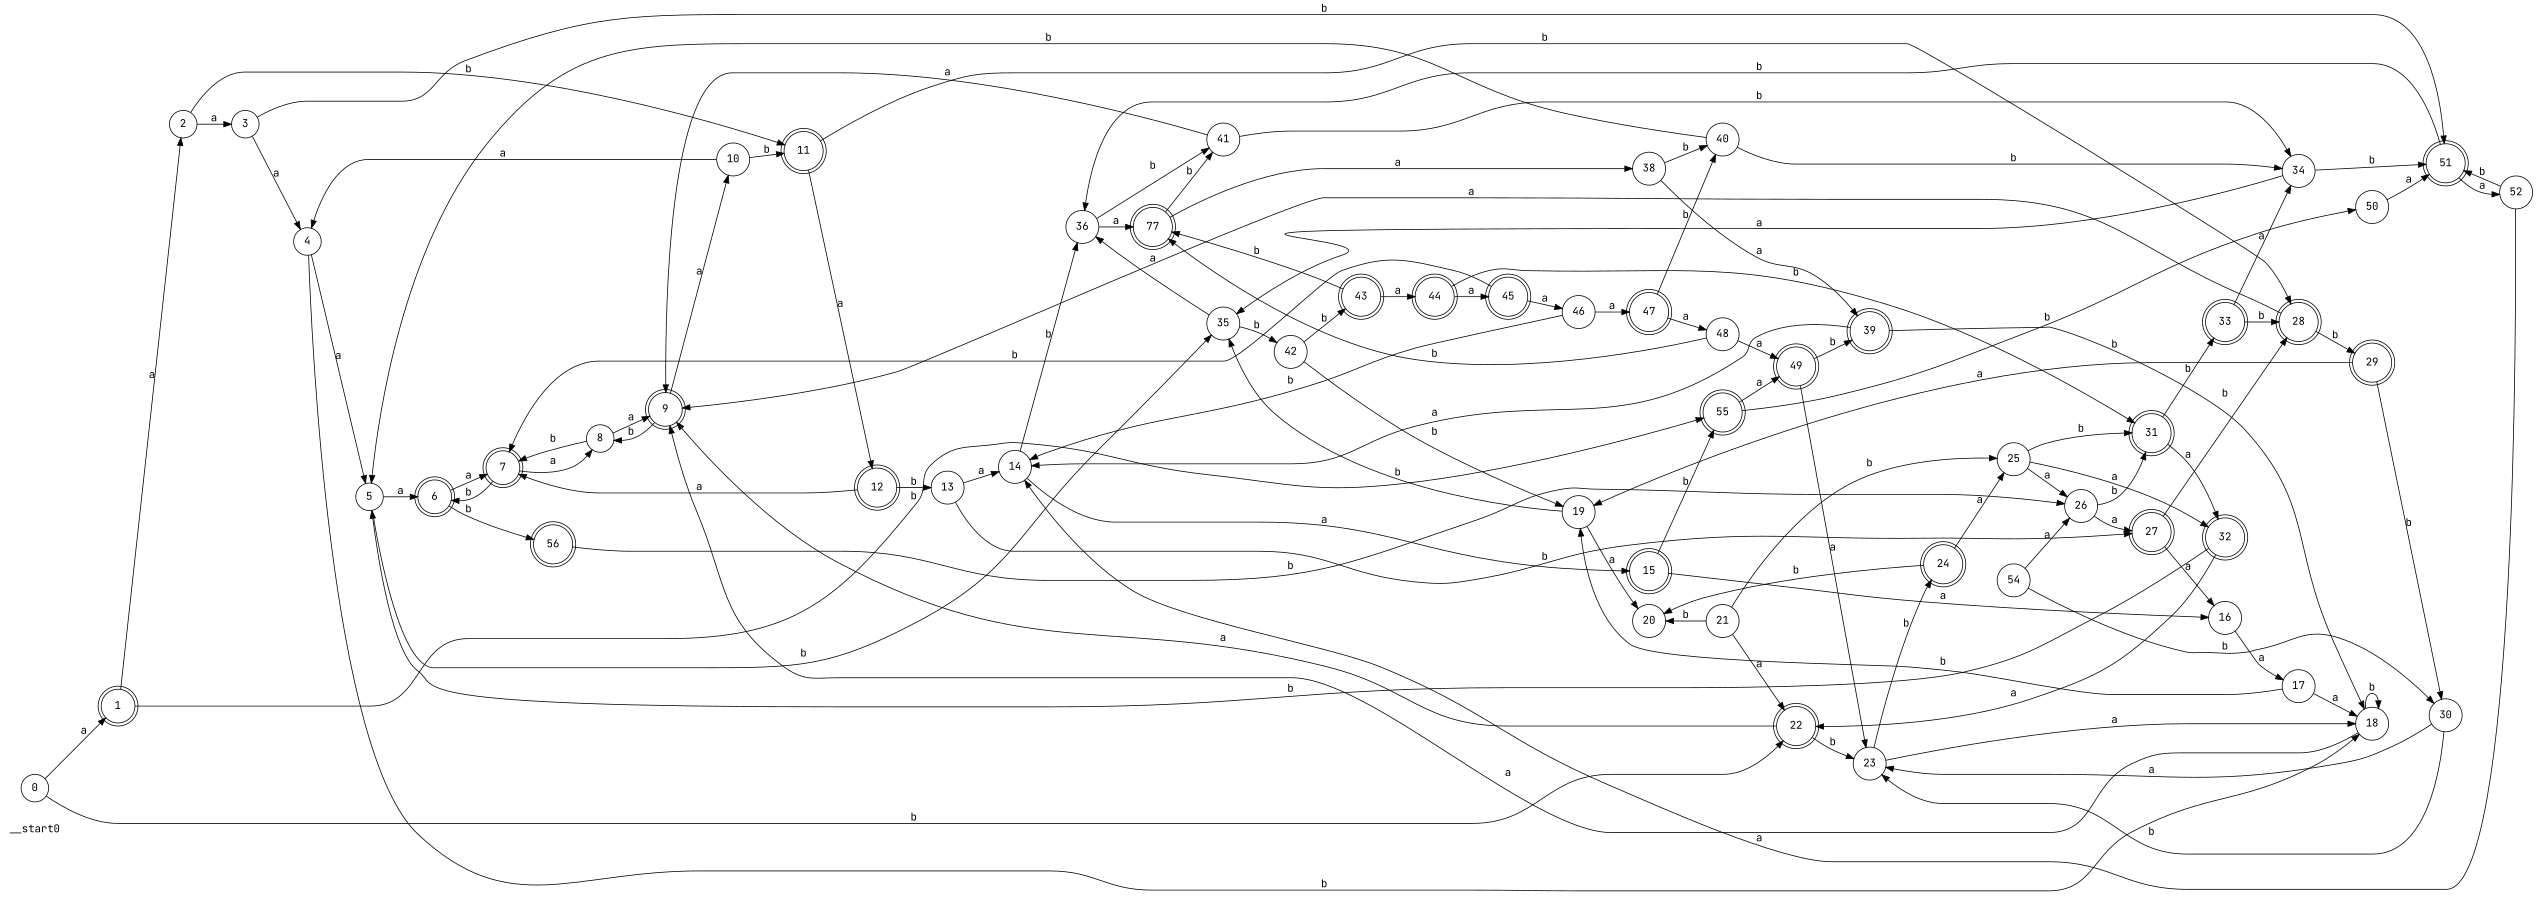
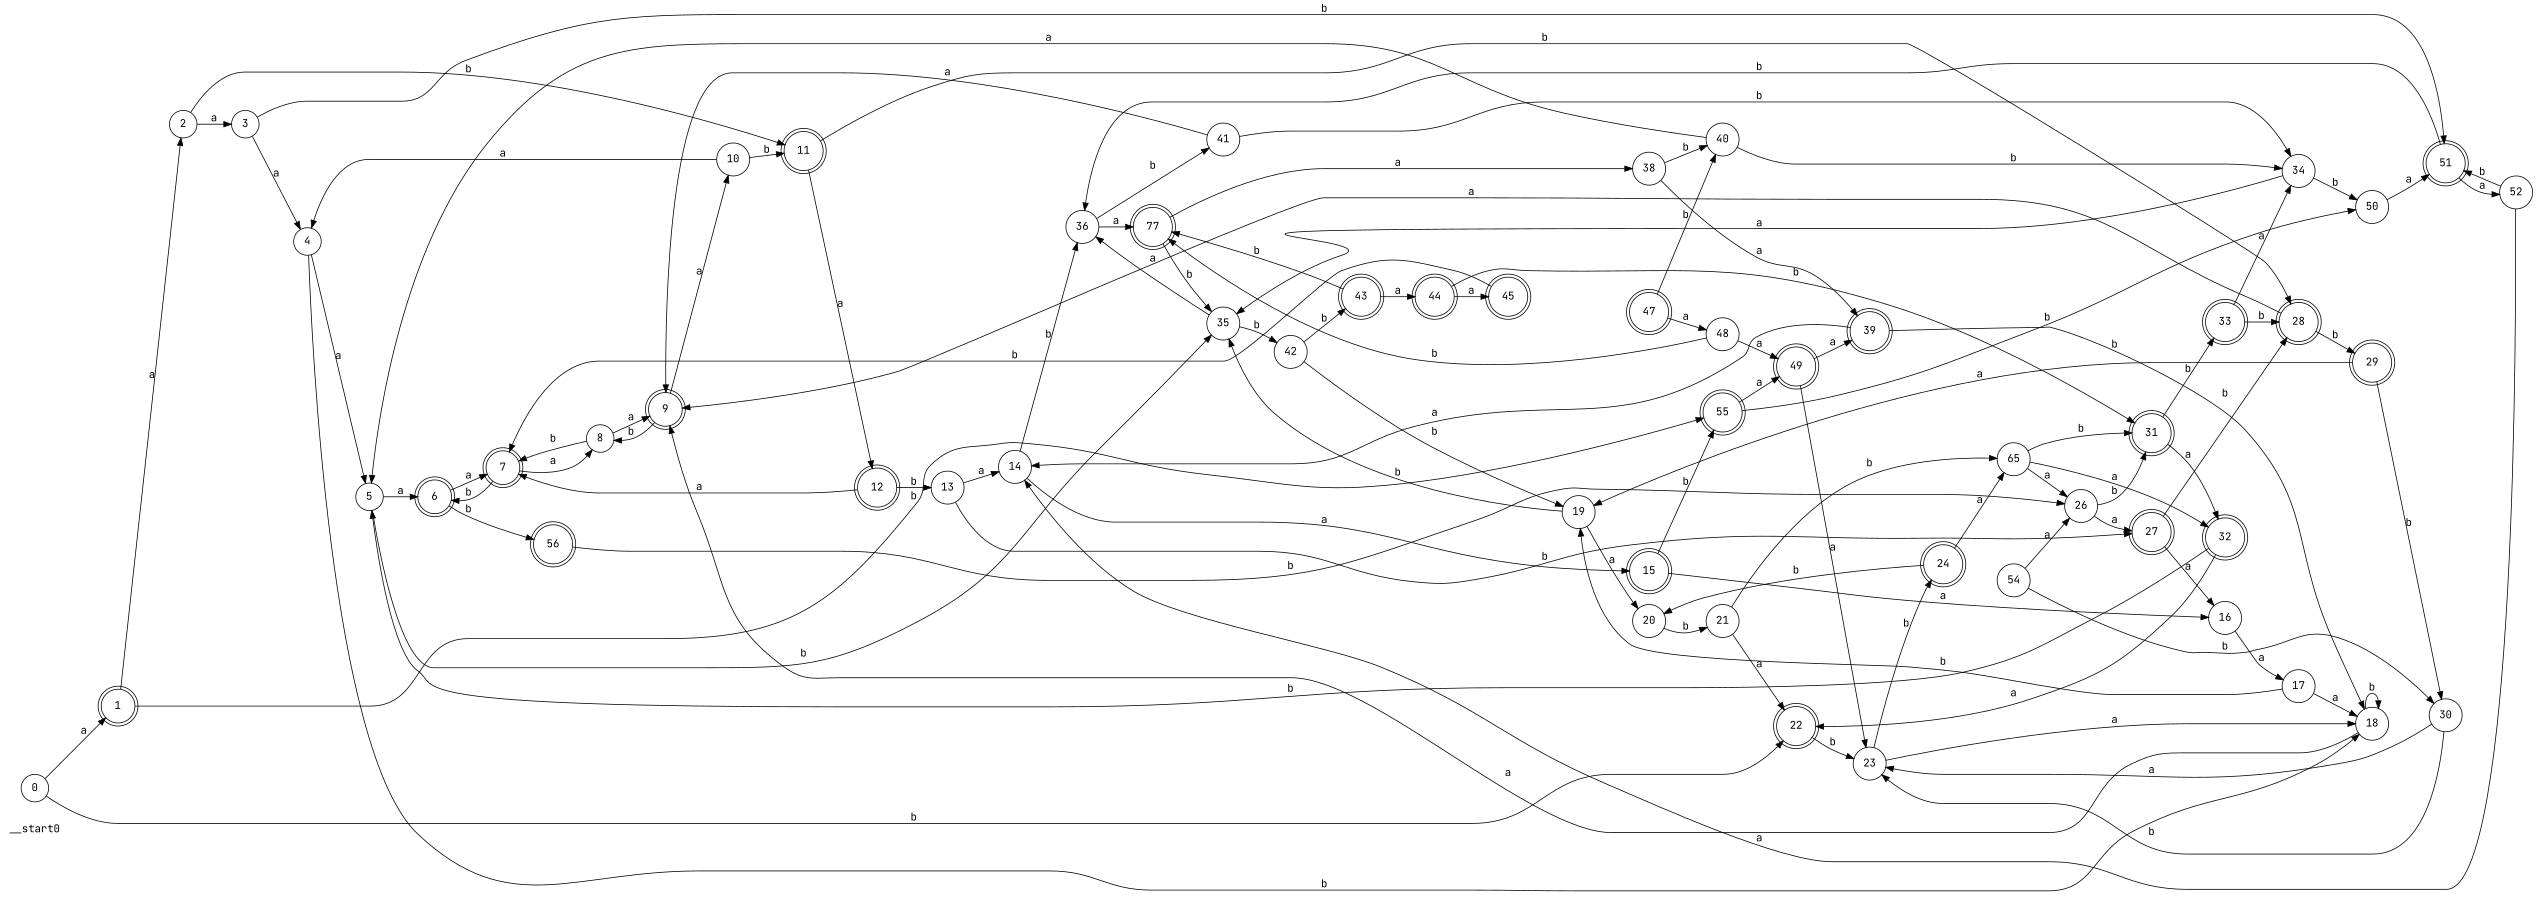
(1049, 38) -> (1049, 38)
(2367, 167) -> (2332, 187)
(1187, 185) -> (1183, 276)
(1579, 312) -> none
(1833, 342) -> (1833, 342)
(2014, 459) -> (2014, 459)
(1690, 621) -> (1682, 633)
(1204, 645) -> none
